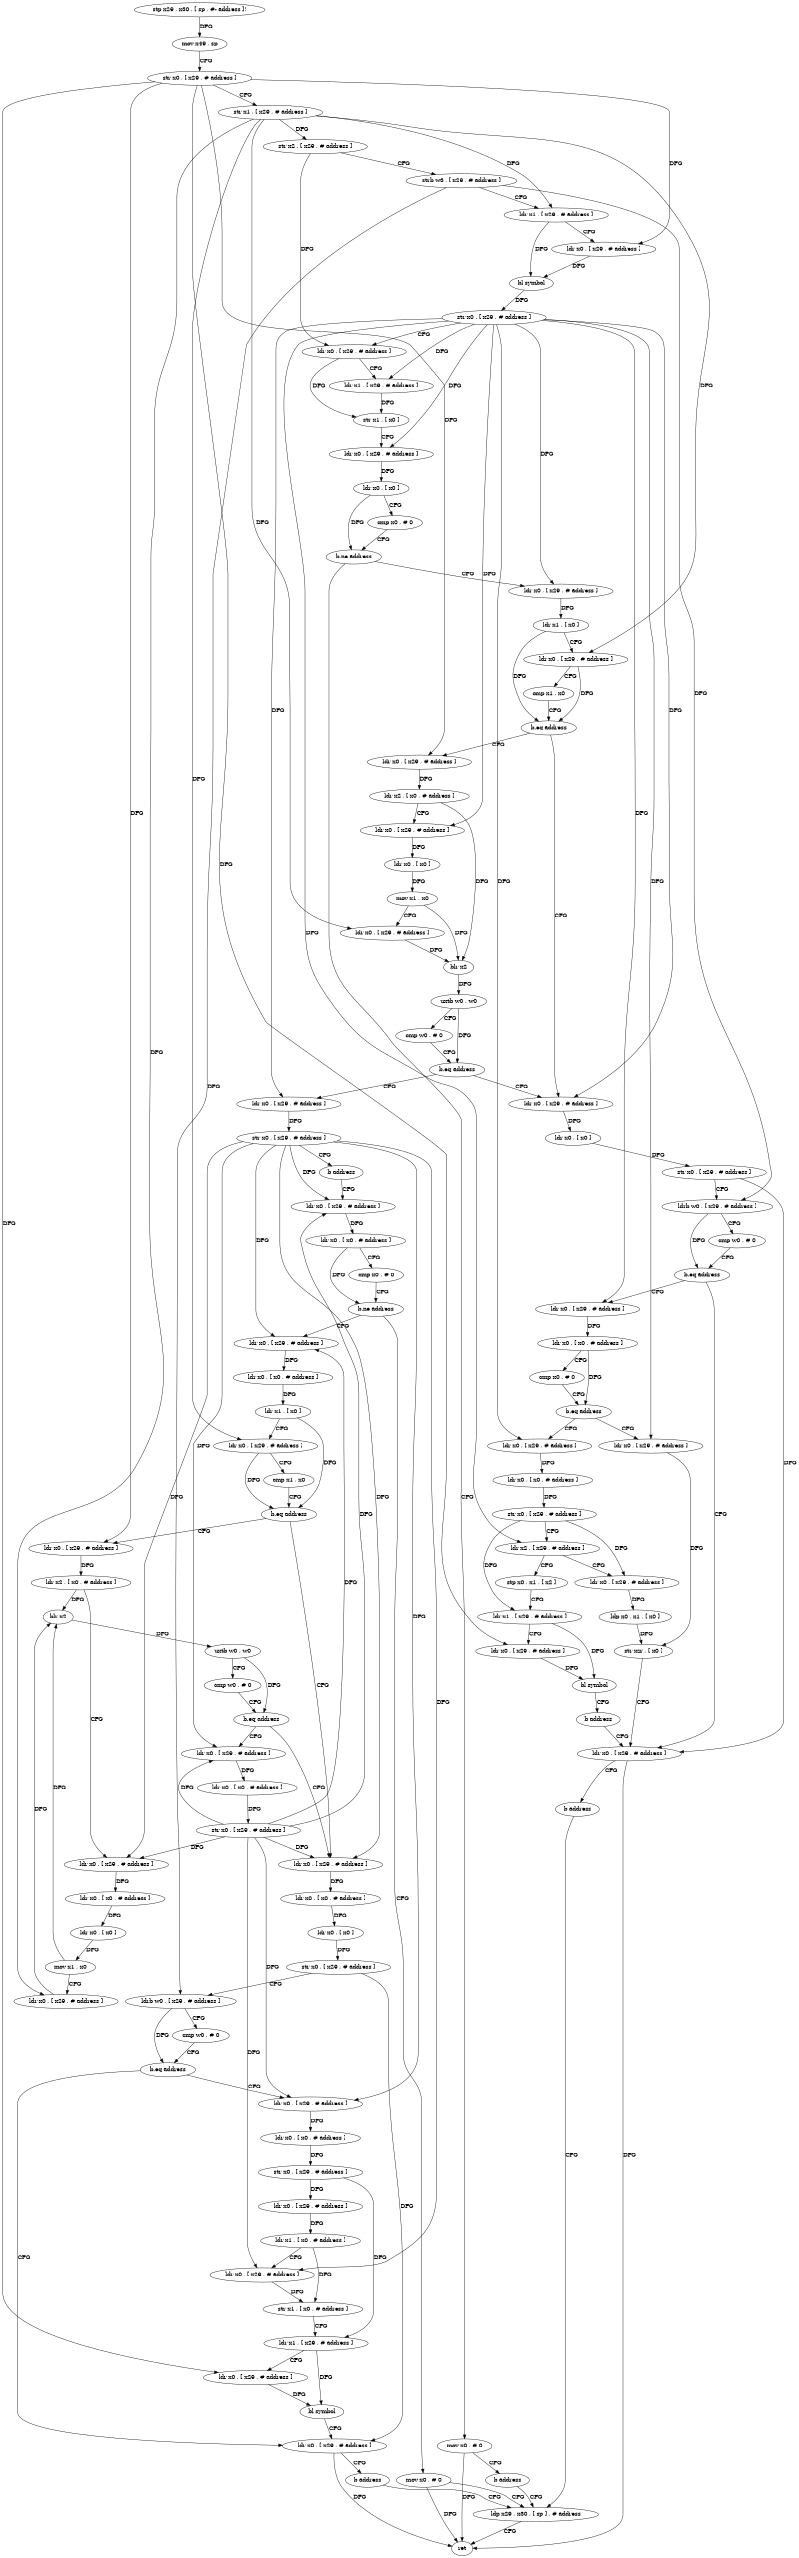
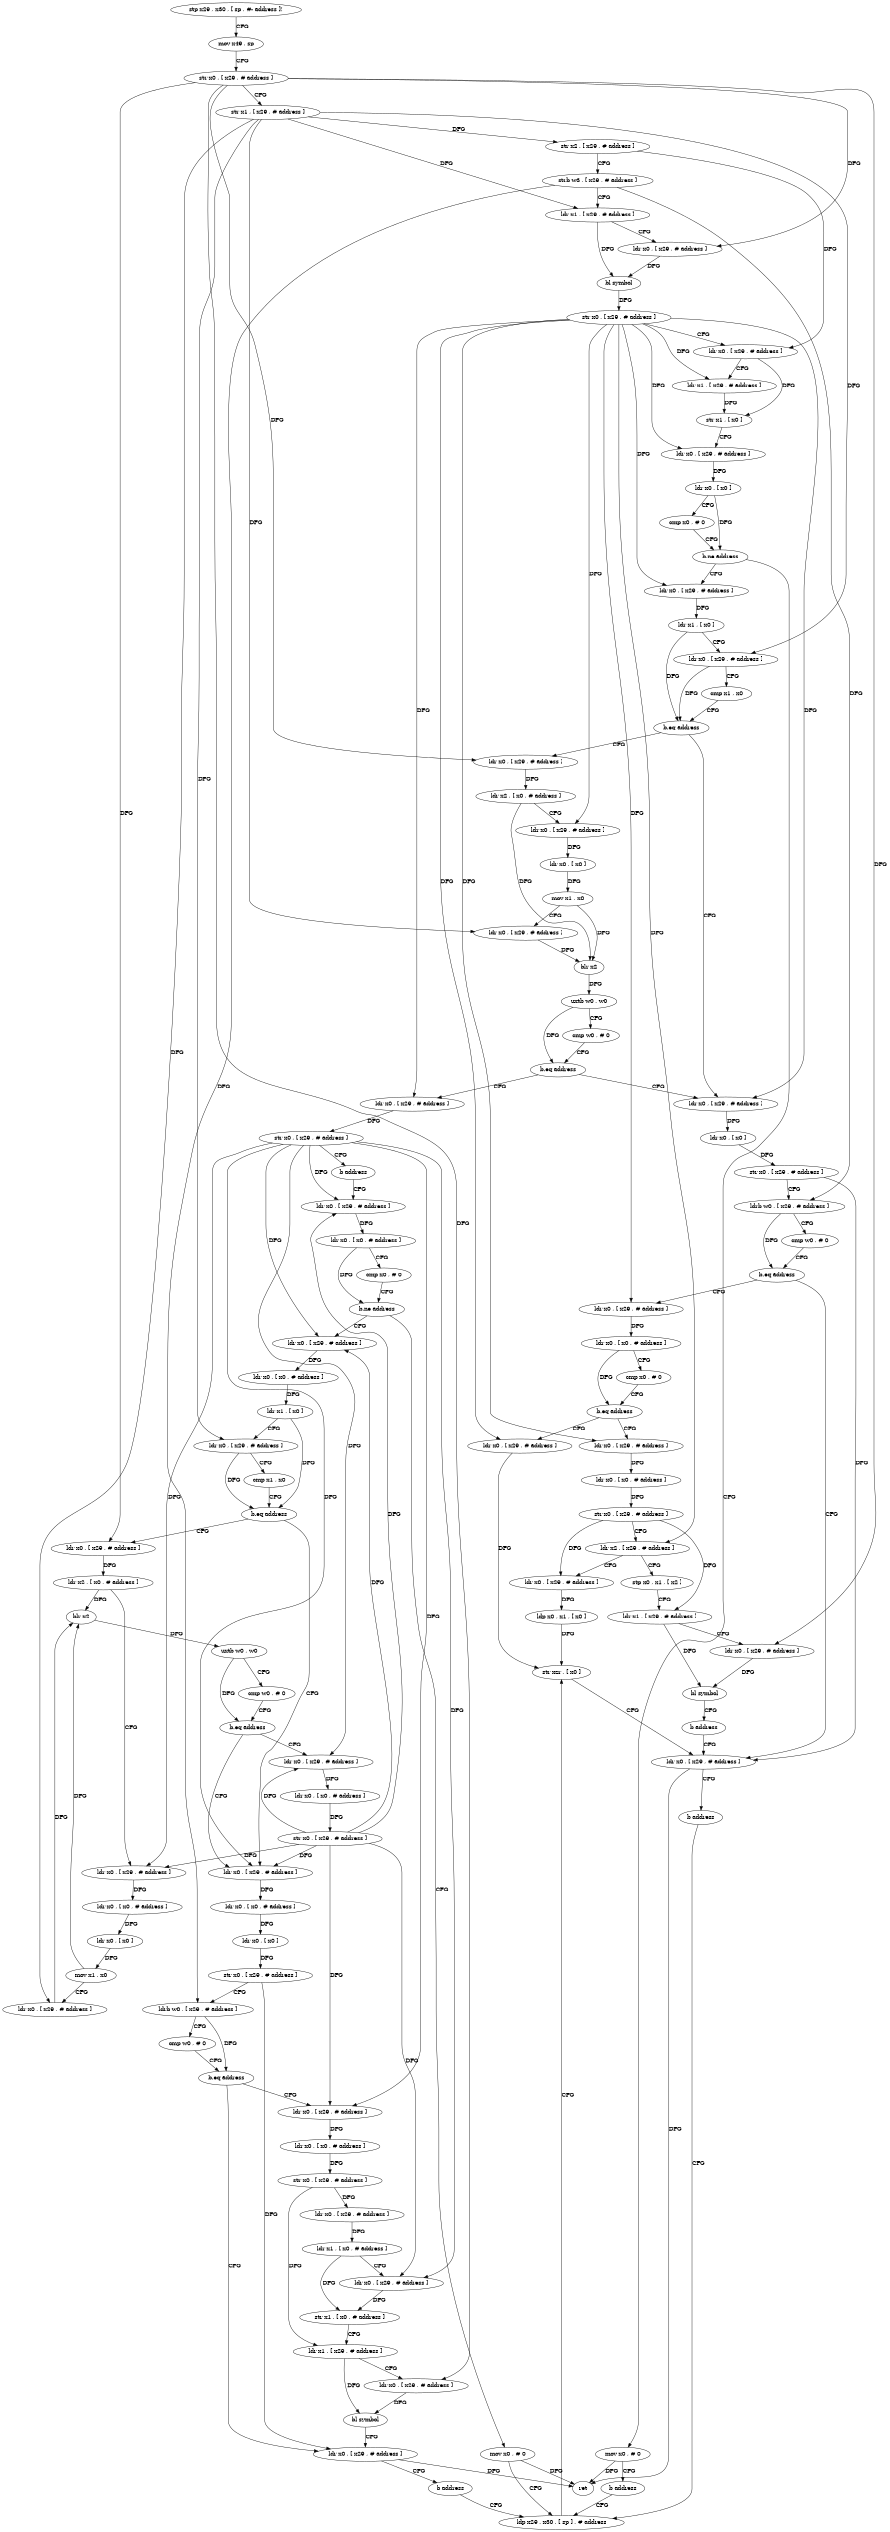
(206, 27) -> (242, 27)
(498, 2532) -> (562, 2100)
